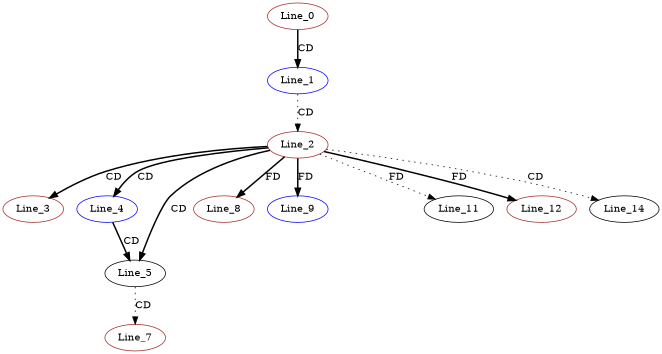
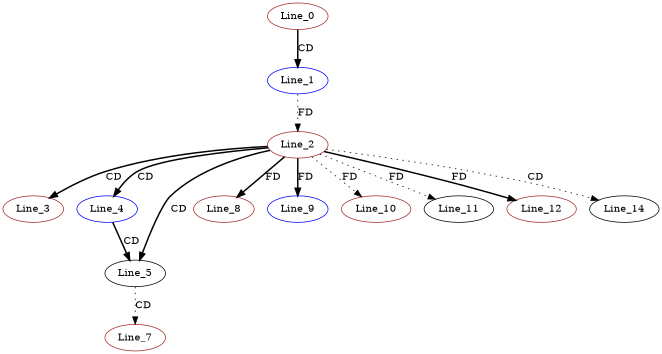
(306, 113) -> (306, 113)
none -> (376, 209)
